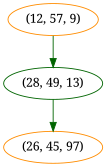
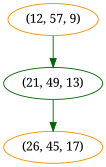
(53, 83) -> (53, 83)
(53, 147) -> (53, 147)
